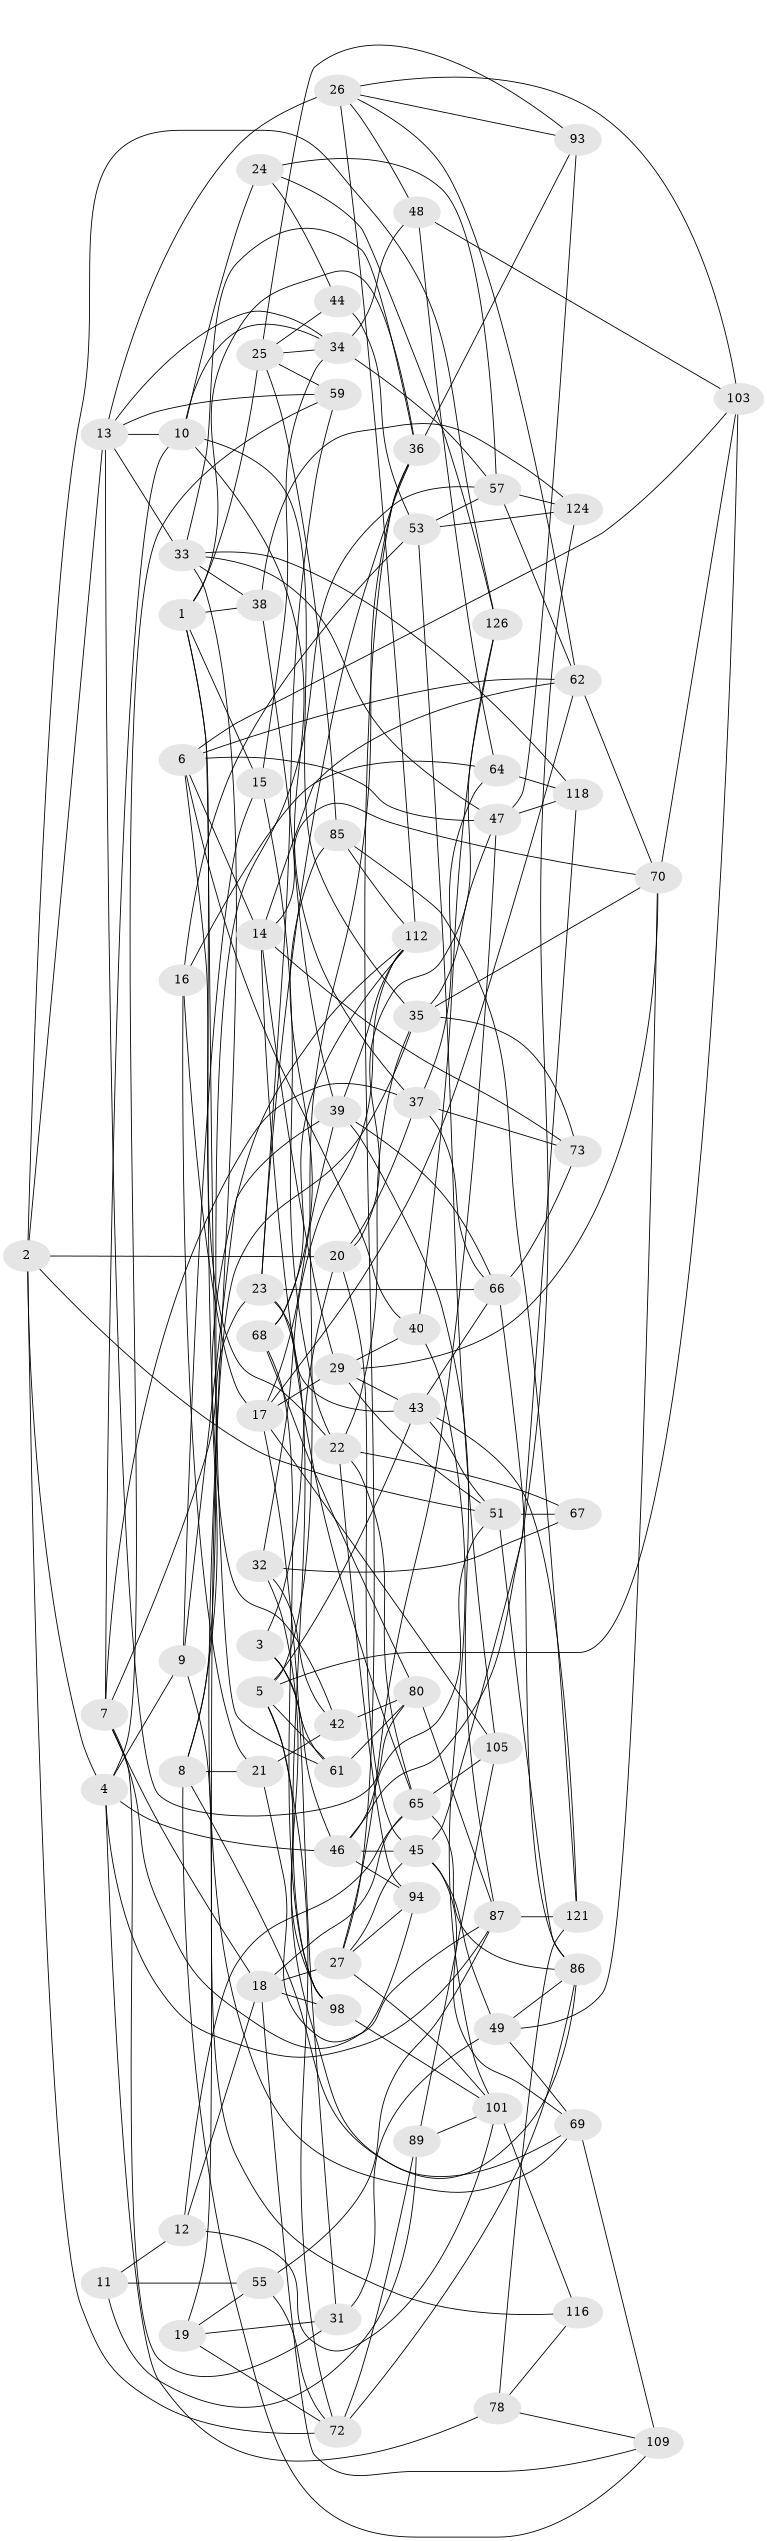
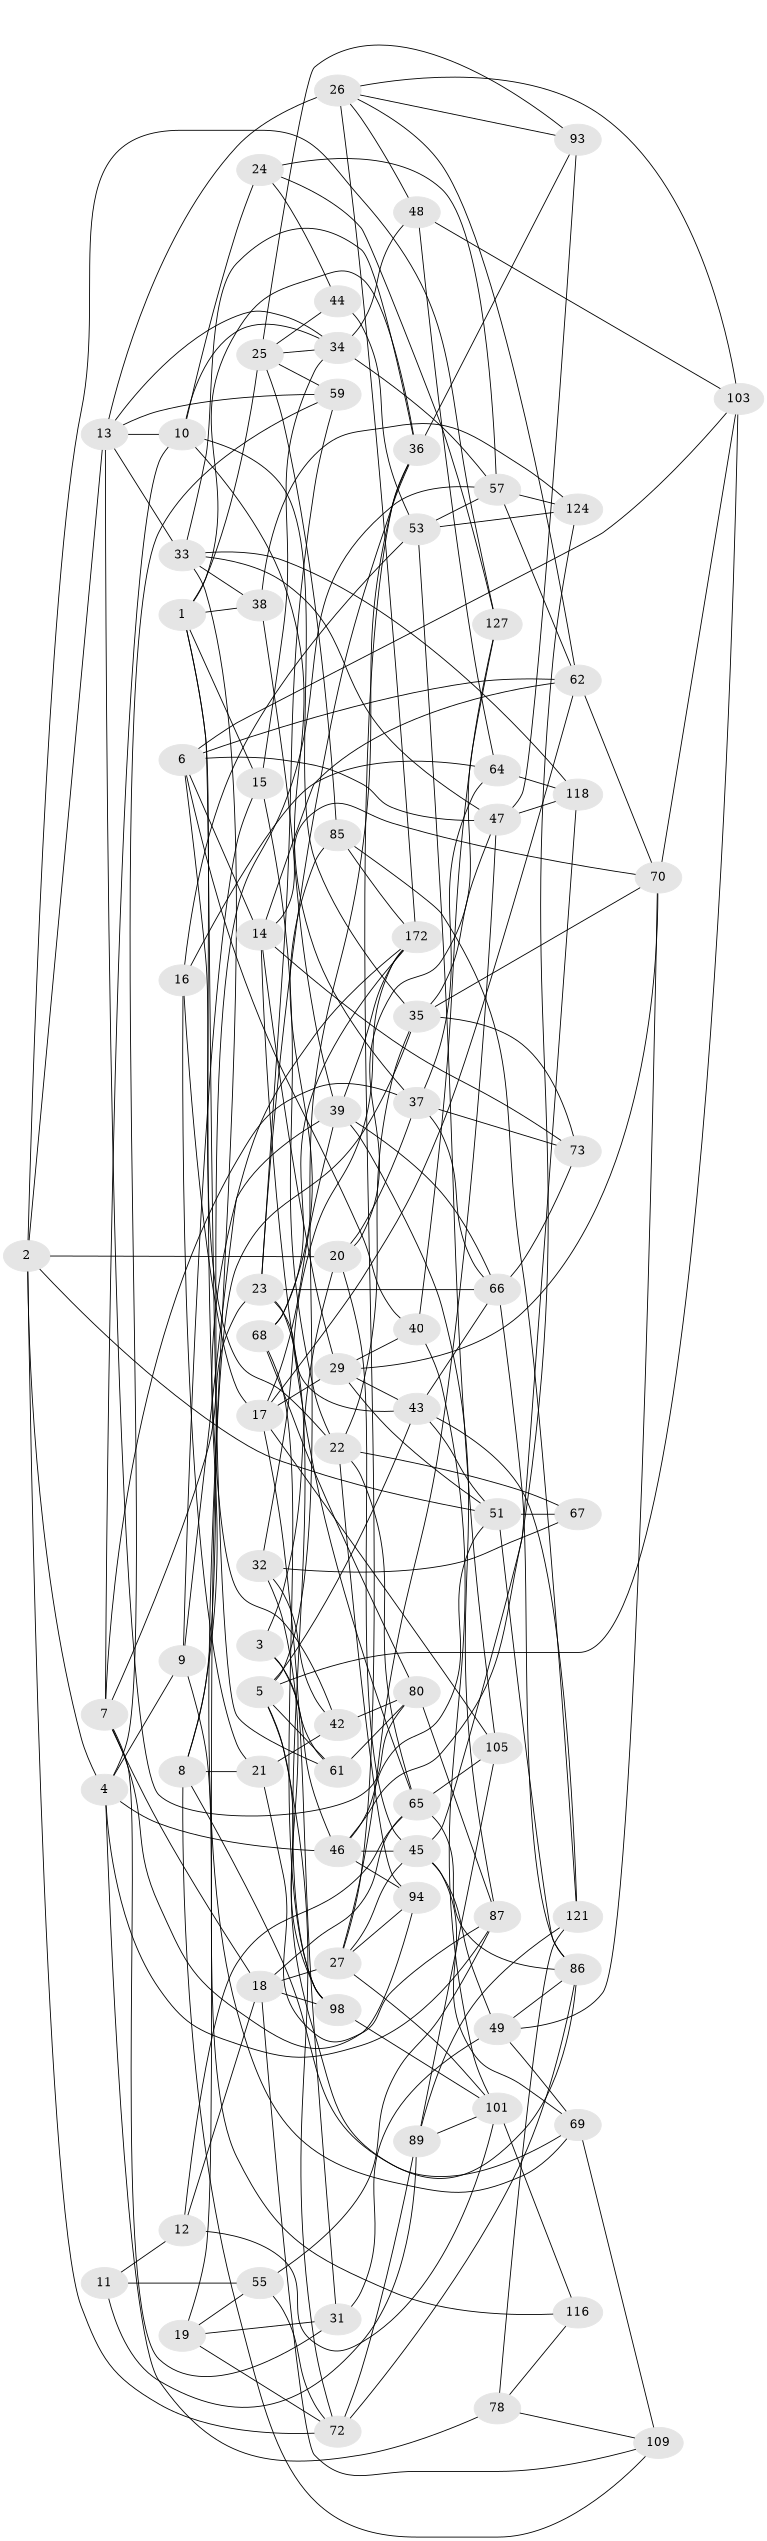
(497, 624) -> (497, 624)
(417, 937) -> (417, 937)
(537, 1917) -> (472, 2006)
